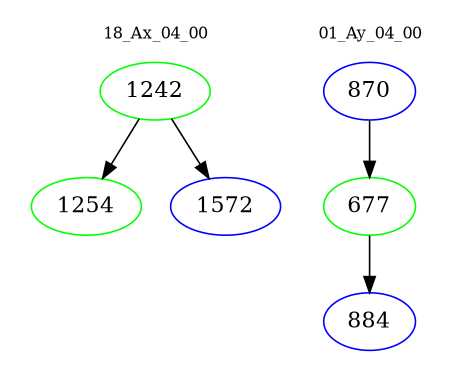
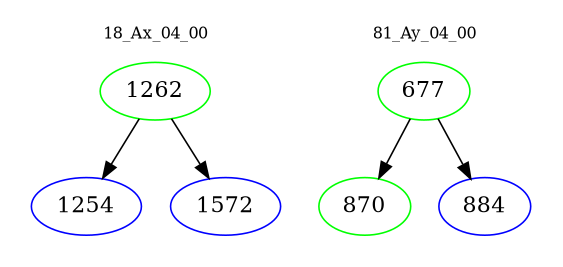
(370, 34) -> (425, 34)
(155, 91) -> (155, 91)
(370, 91) -> (365, 206)
(370, 141) -> (398, 141)
(86, 206) -> (86, 206)
